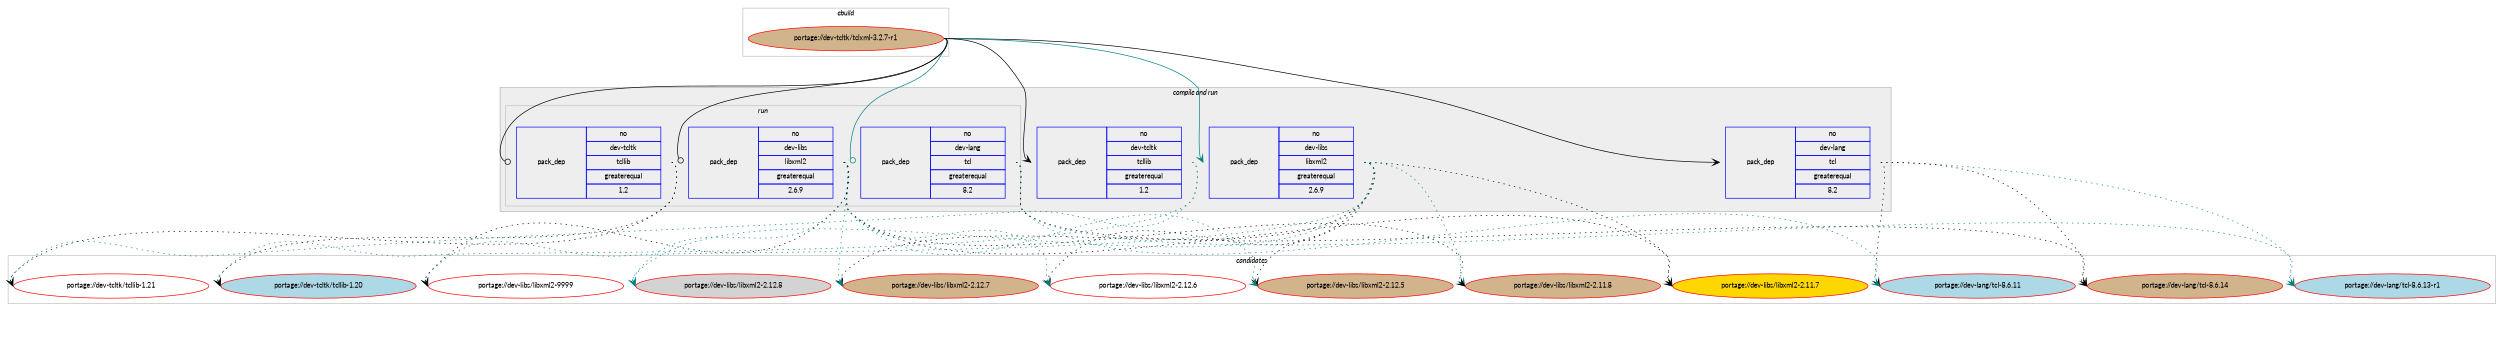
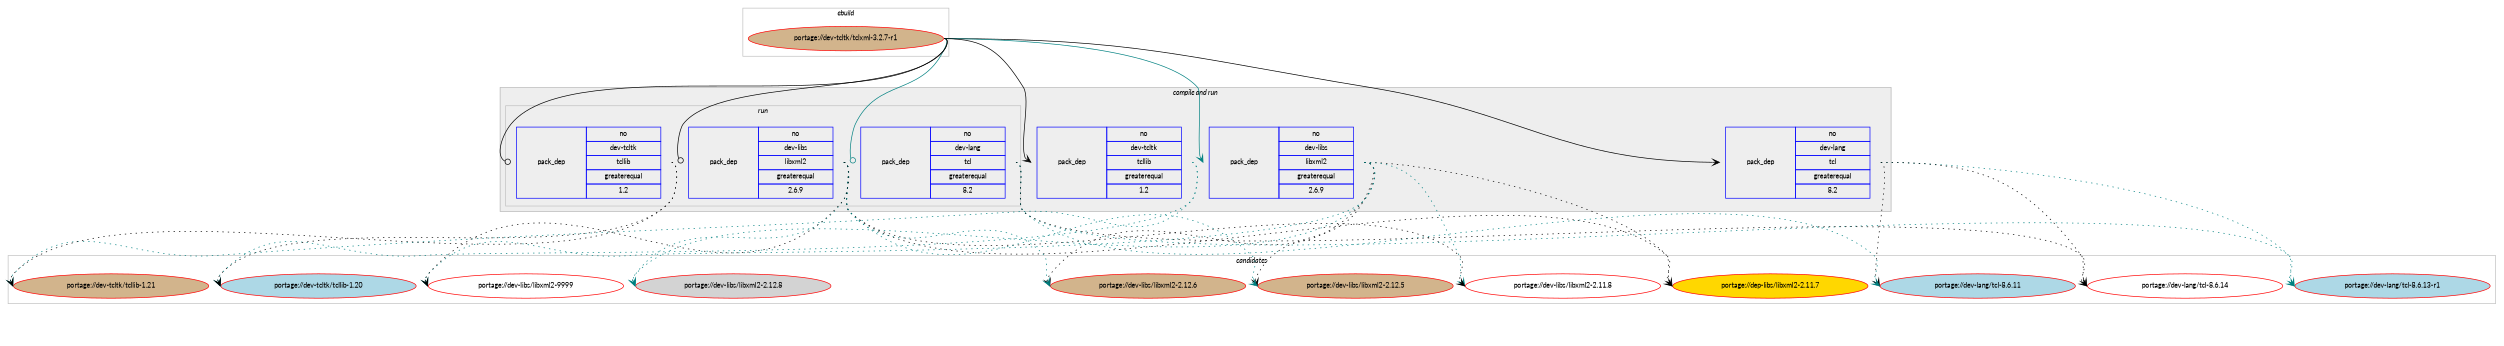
(111, 286) -> (111, 286)
(941, 286) -> none
(1148, 286) -> (1148, 286)
(1563, 286) -> (1563, 286)
(1770, 286) -> (1770, 286)
(2185, 286) -> (2185, 286)
